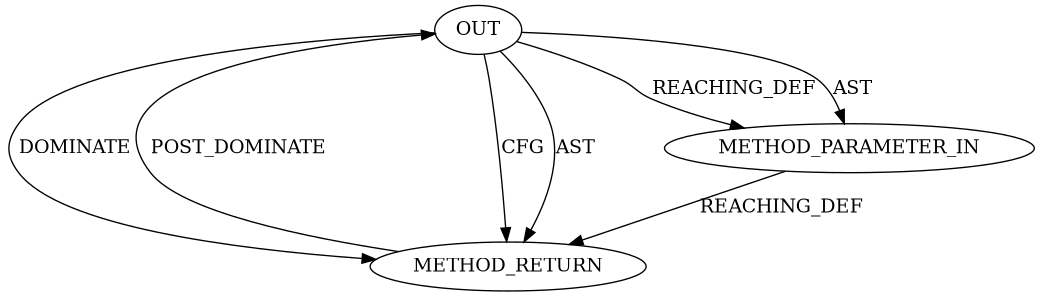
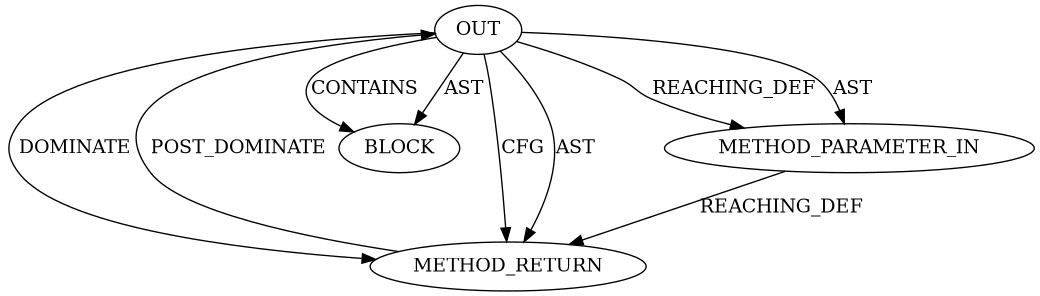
none -> (399, 148)
